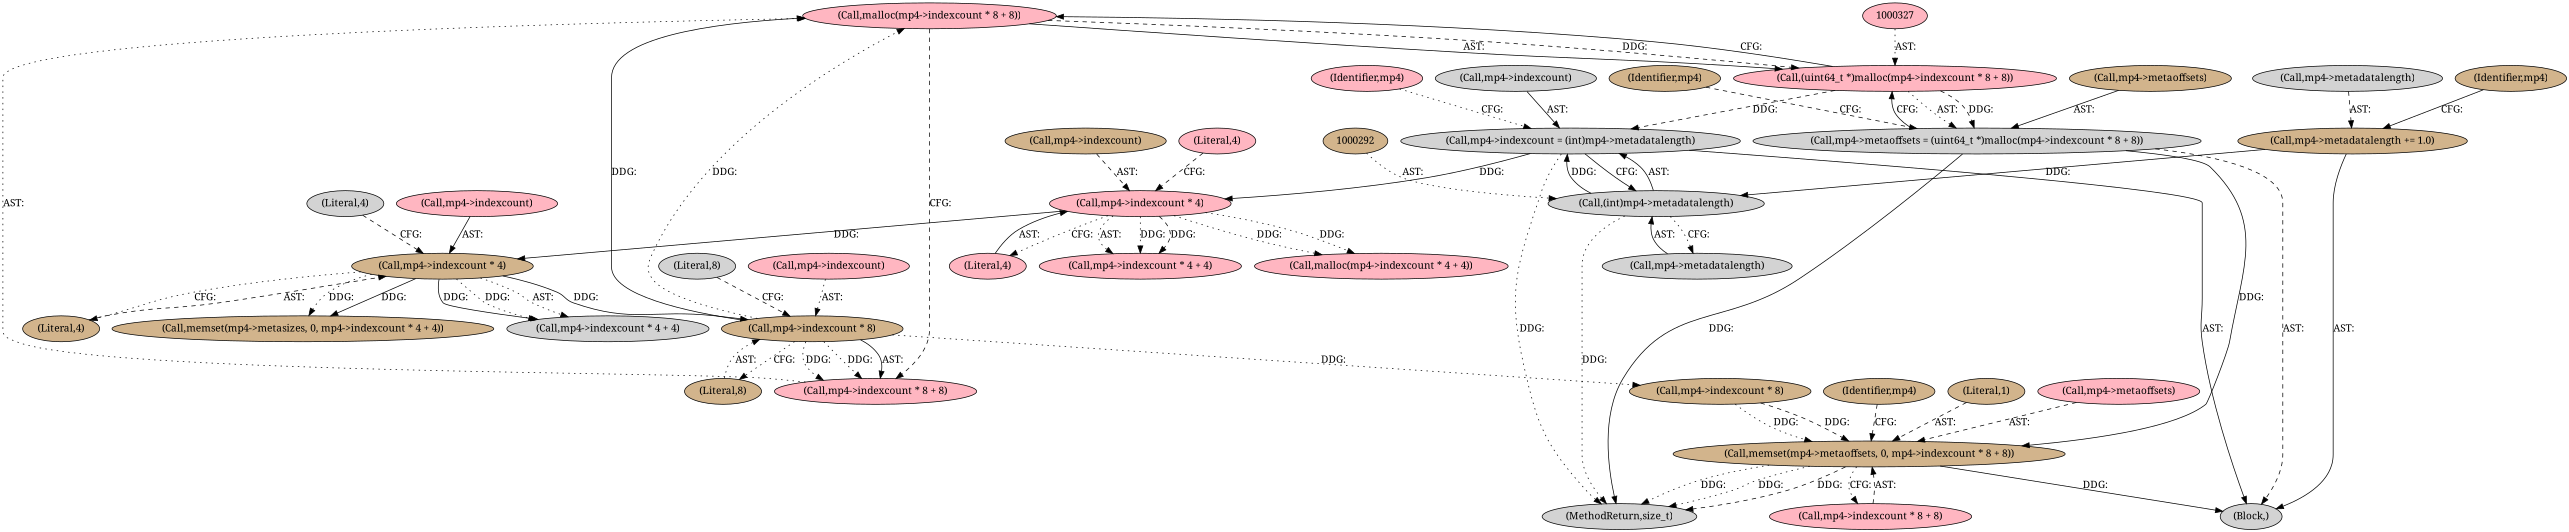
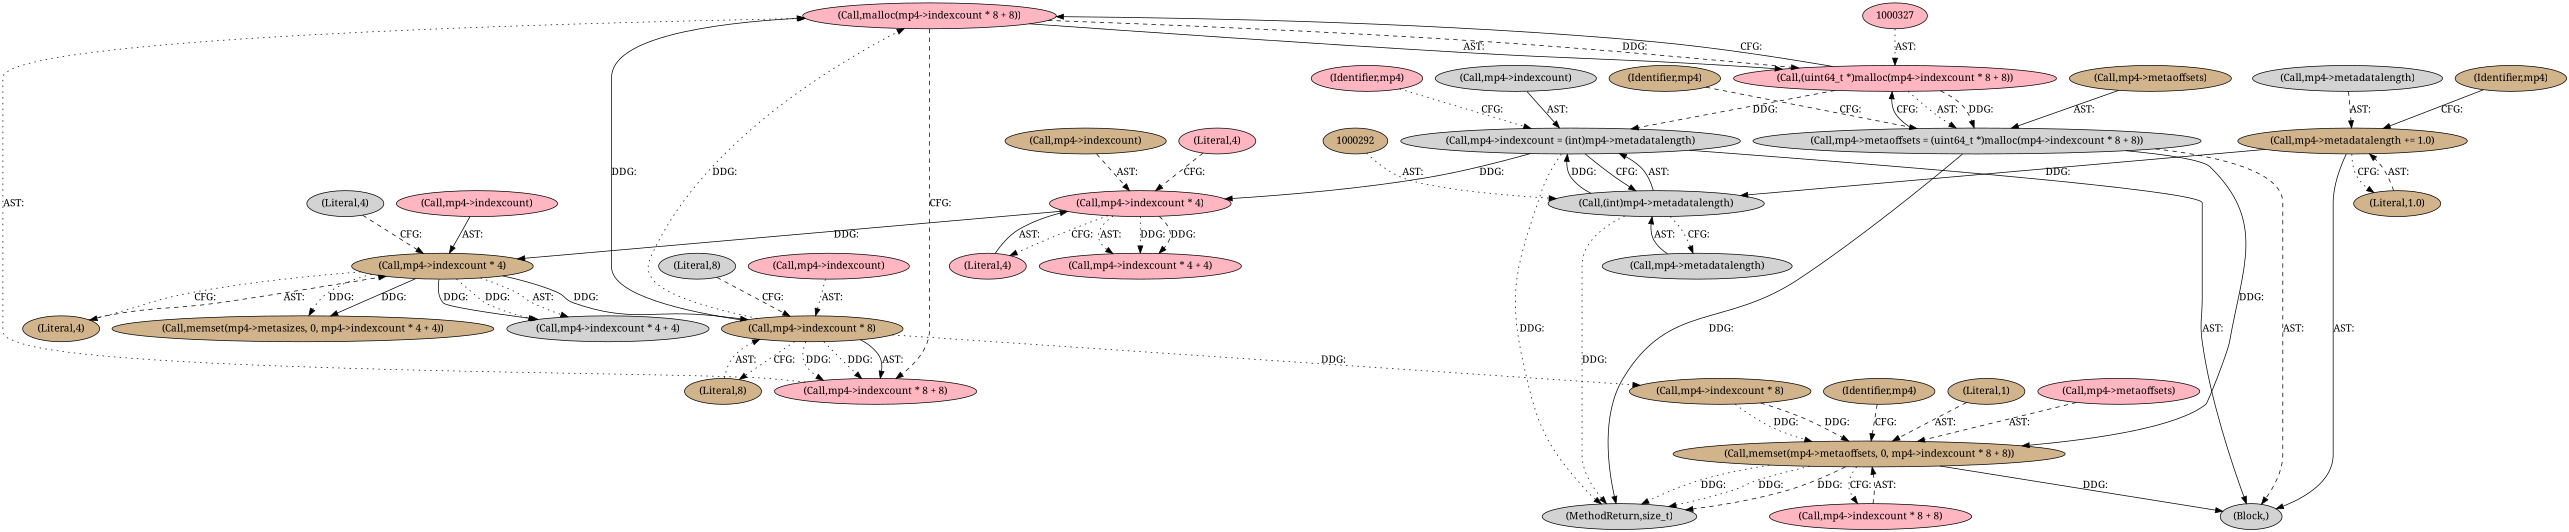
none -> (2397, 204)
(1381, 266) -> none
